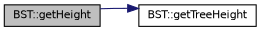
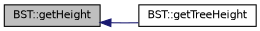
(114, 8) -> (125, 23)
